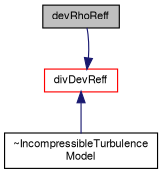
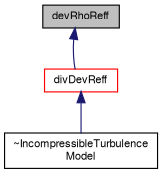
(89, 43) -> (73, 54)
